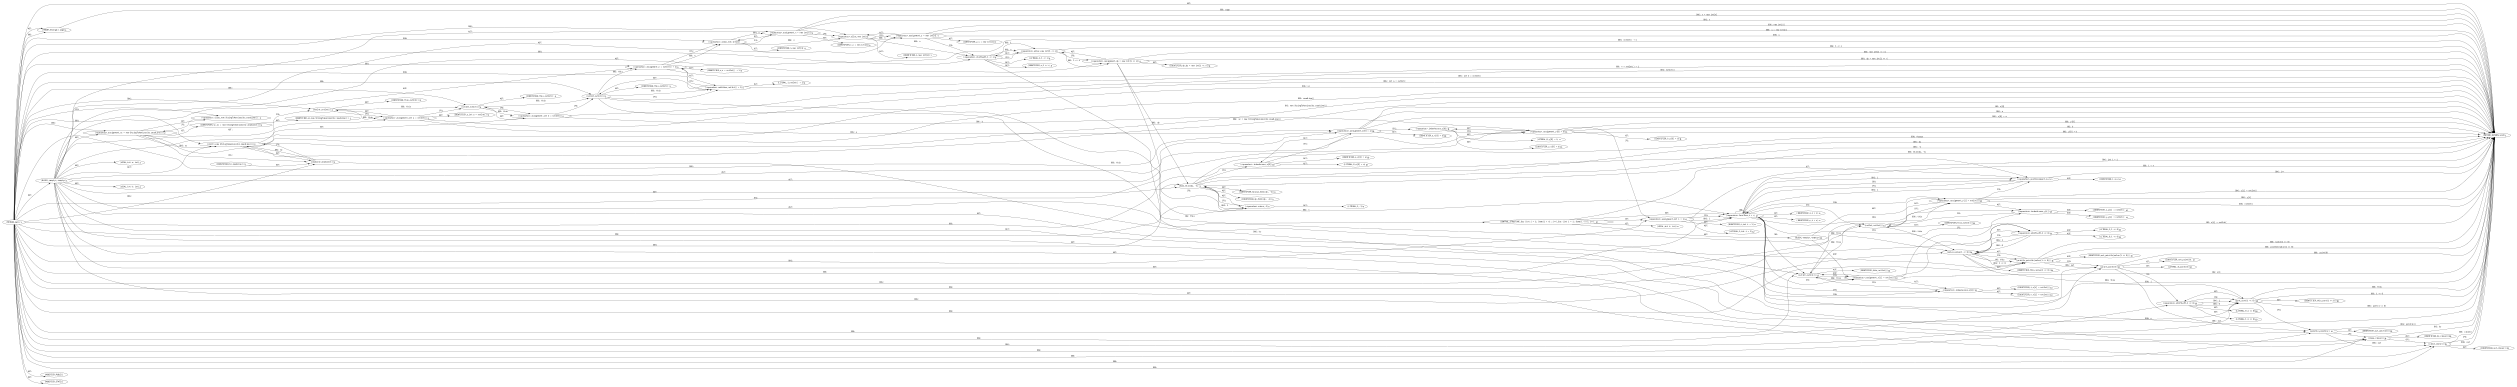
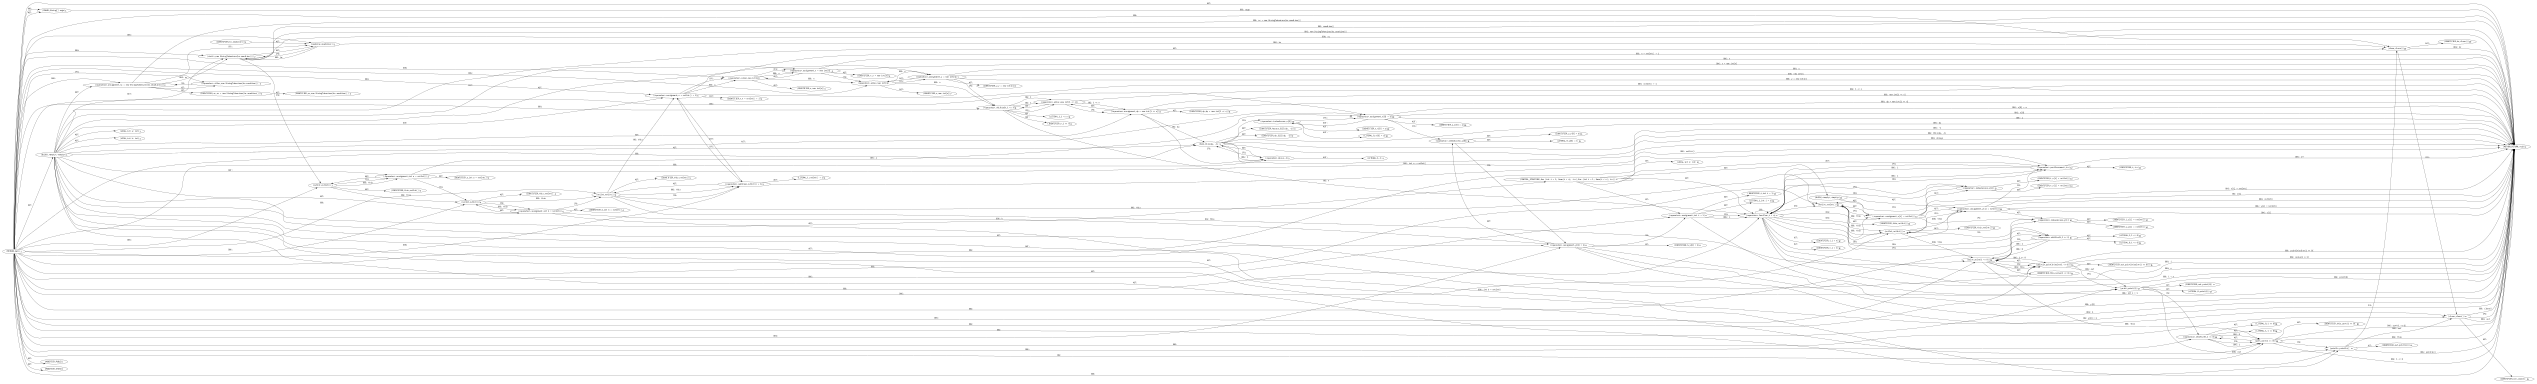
none -> (606, 210)
